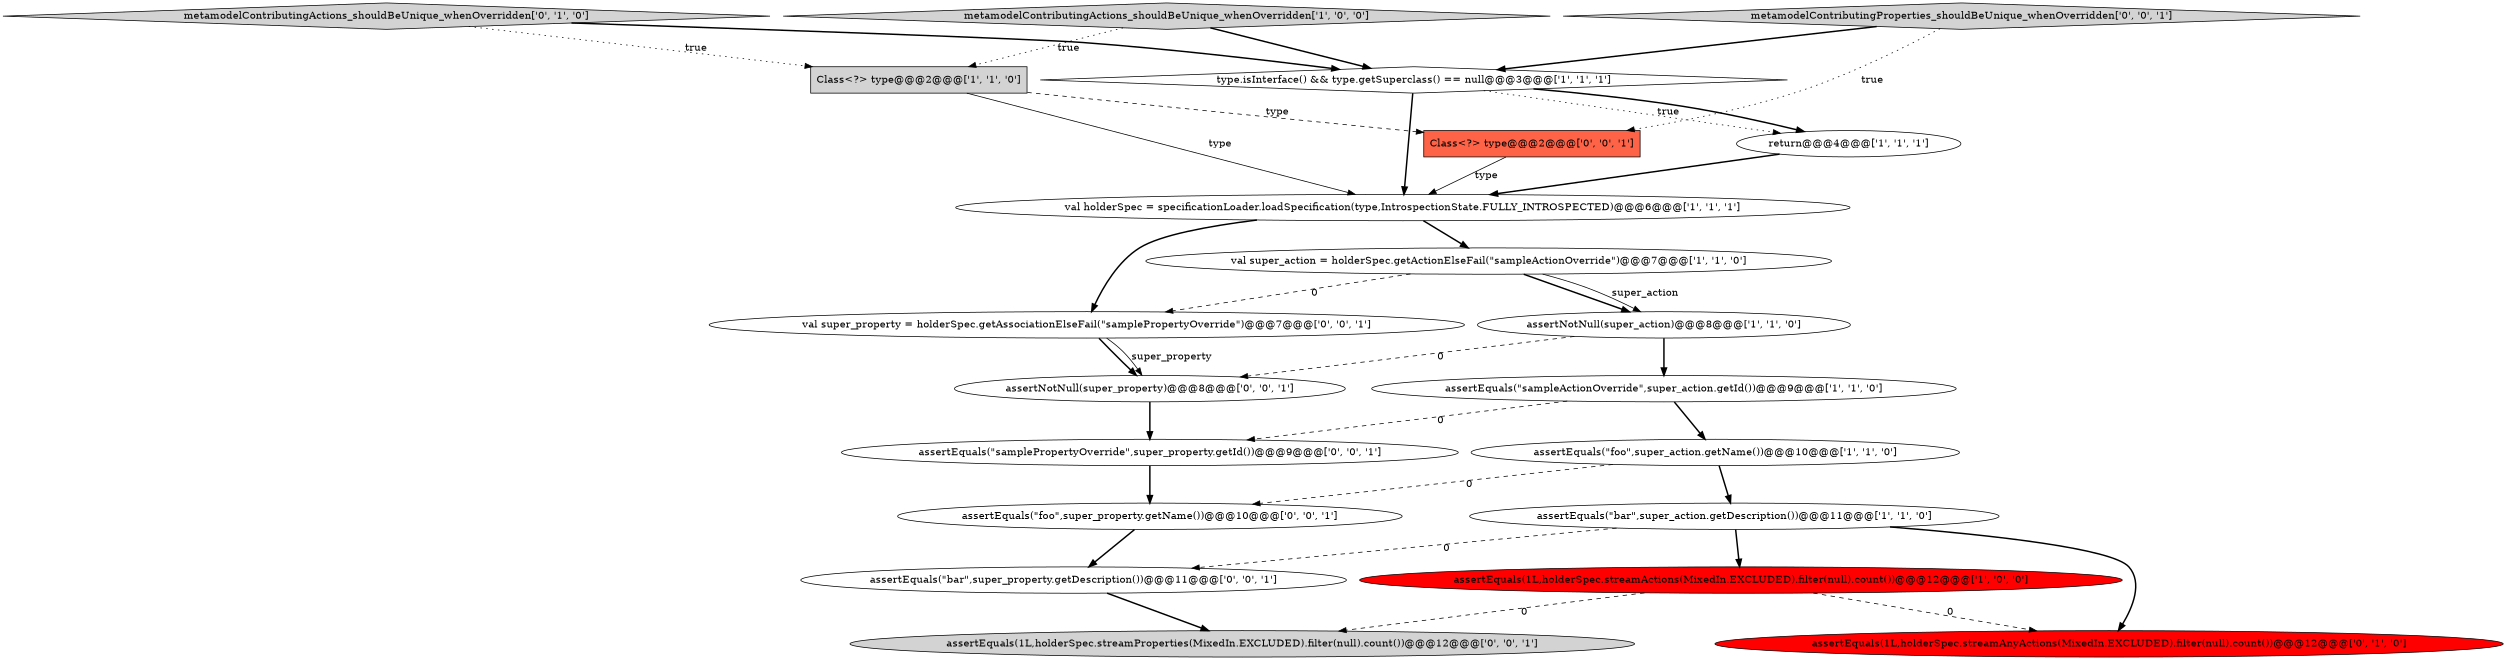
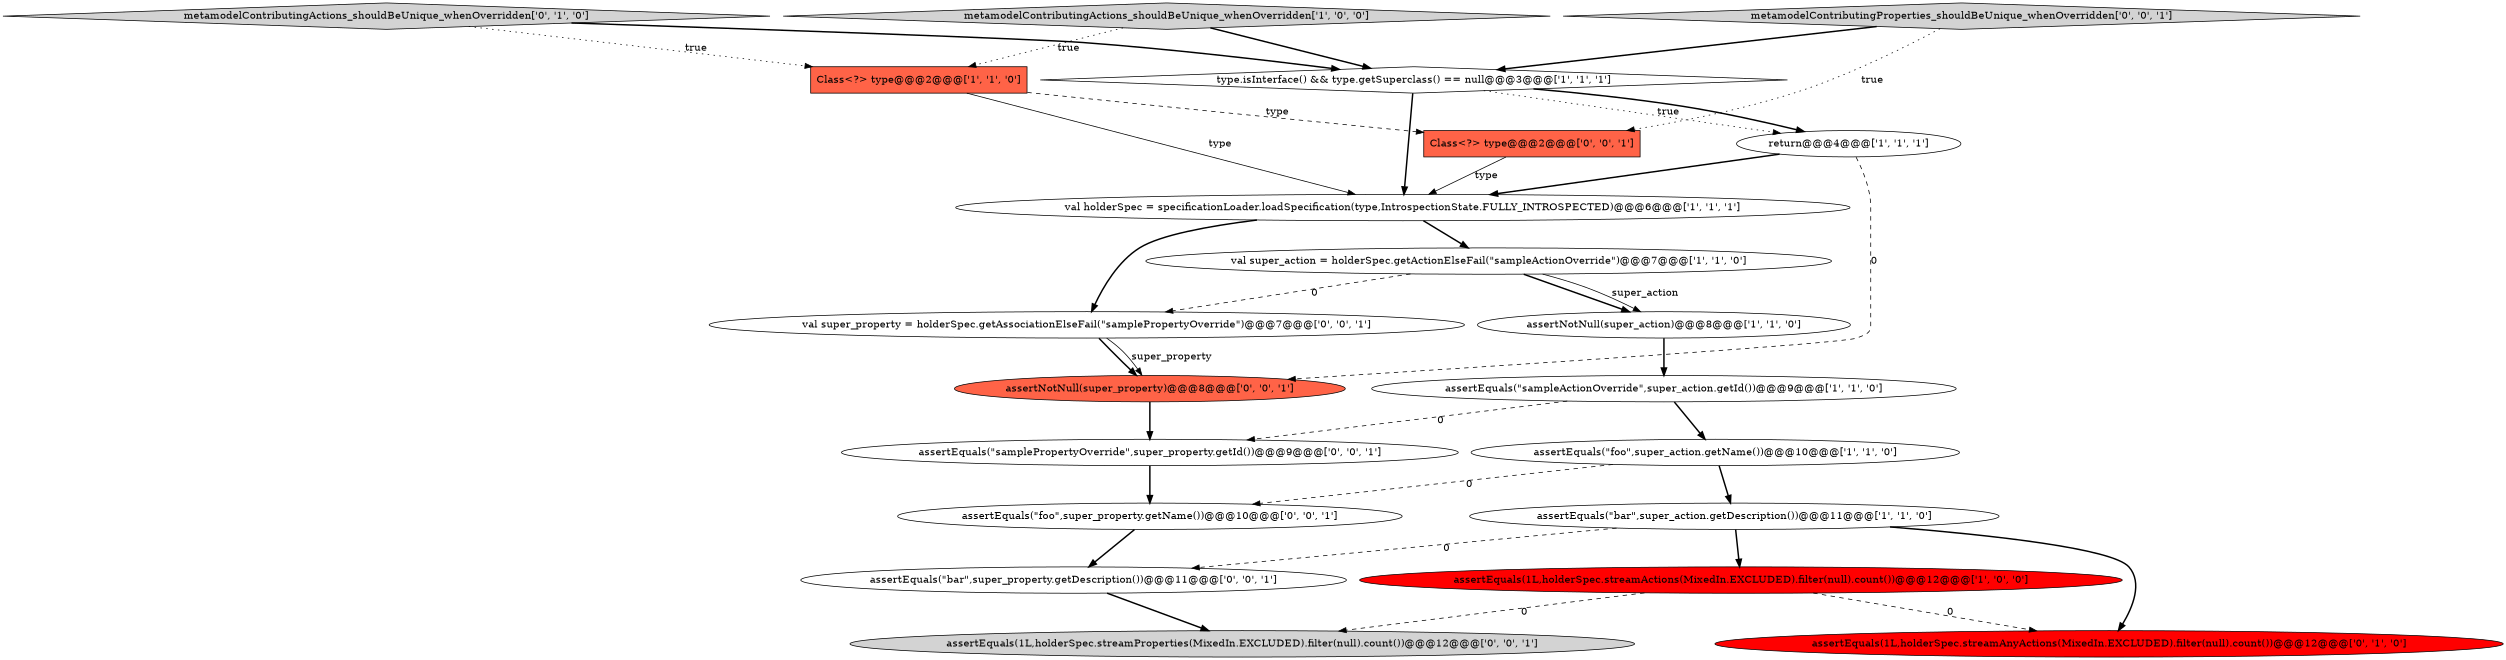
(919, 80) -> (919, 80)
(1411, 356) -> (1672, 354)
(1150, 389) -> (1150, 389)
